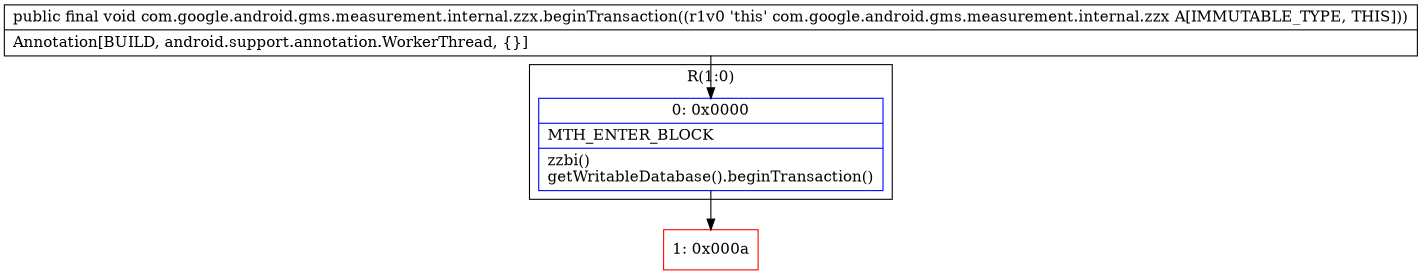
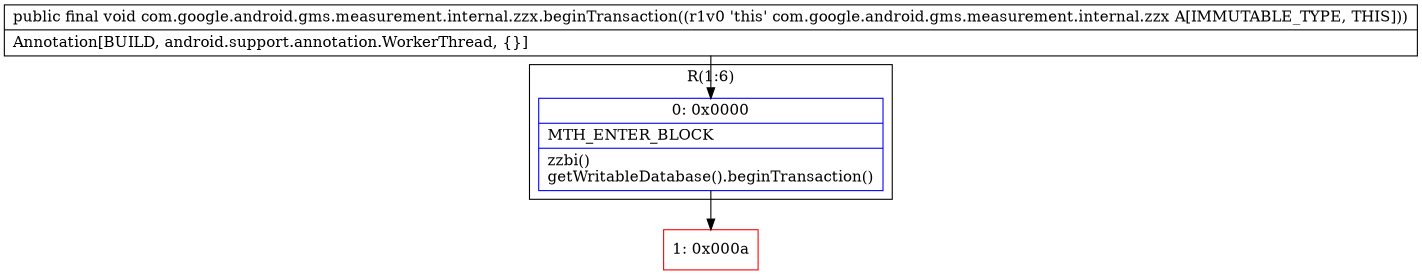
(711, 77) -> (711, 77)
